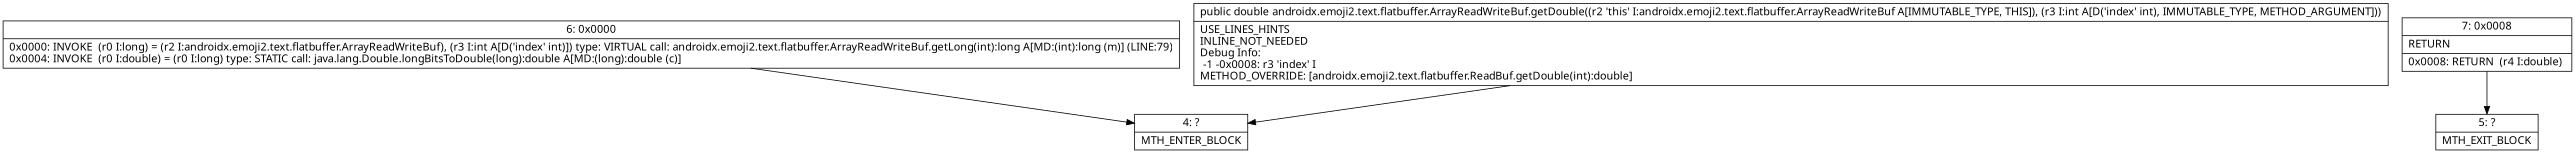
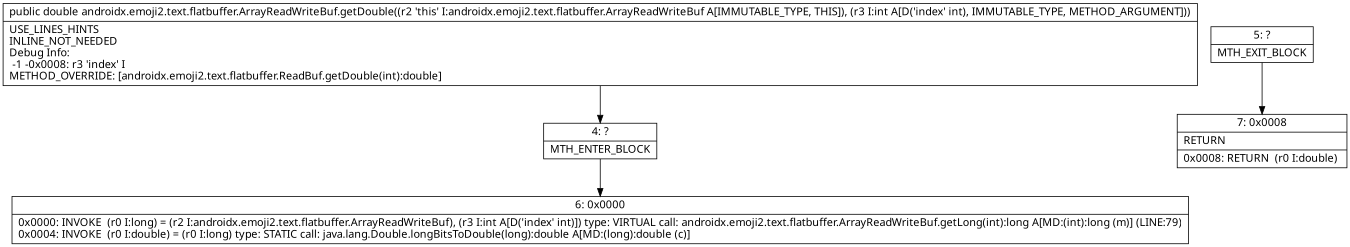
(2487, 62) -> (1262, 158)
(2487, 89) -> (1262, 84)
(939, 95) -> (600, 174)
